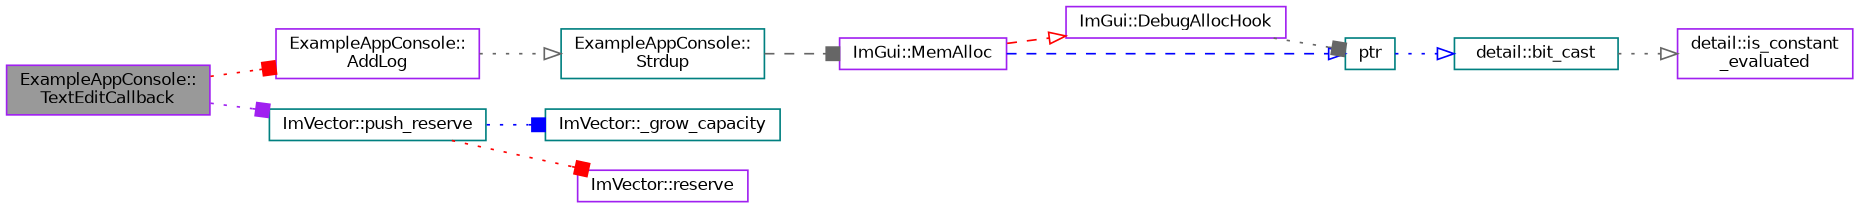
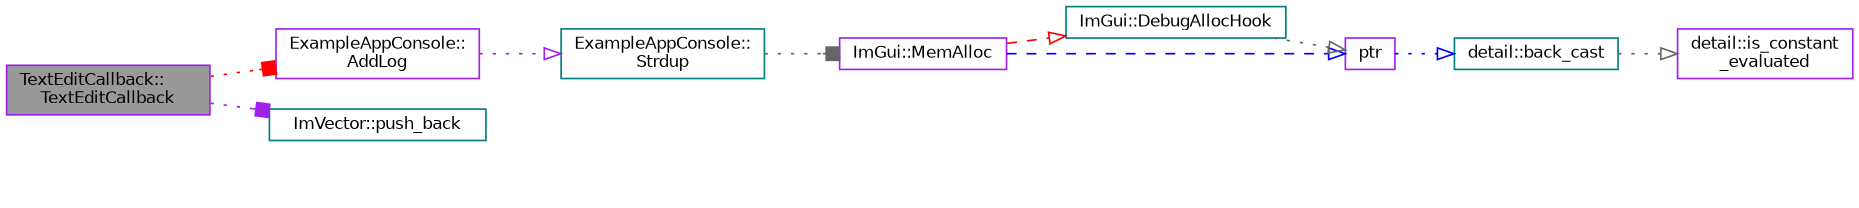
(1176, 22) -> (1176, 22)
(1301, 43) -> (1301, 43)
(512, 54) -> (512, 54)
(794, 54) -> (794, 54)
(1370, 54) -> (1370, 54)
(1536, 54) -> (1536, 54)
(108, 90) -> (108, 90)
(378, 125) -> (378, 125)
(663, 125) -> none
(663, 186) -> none
